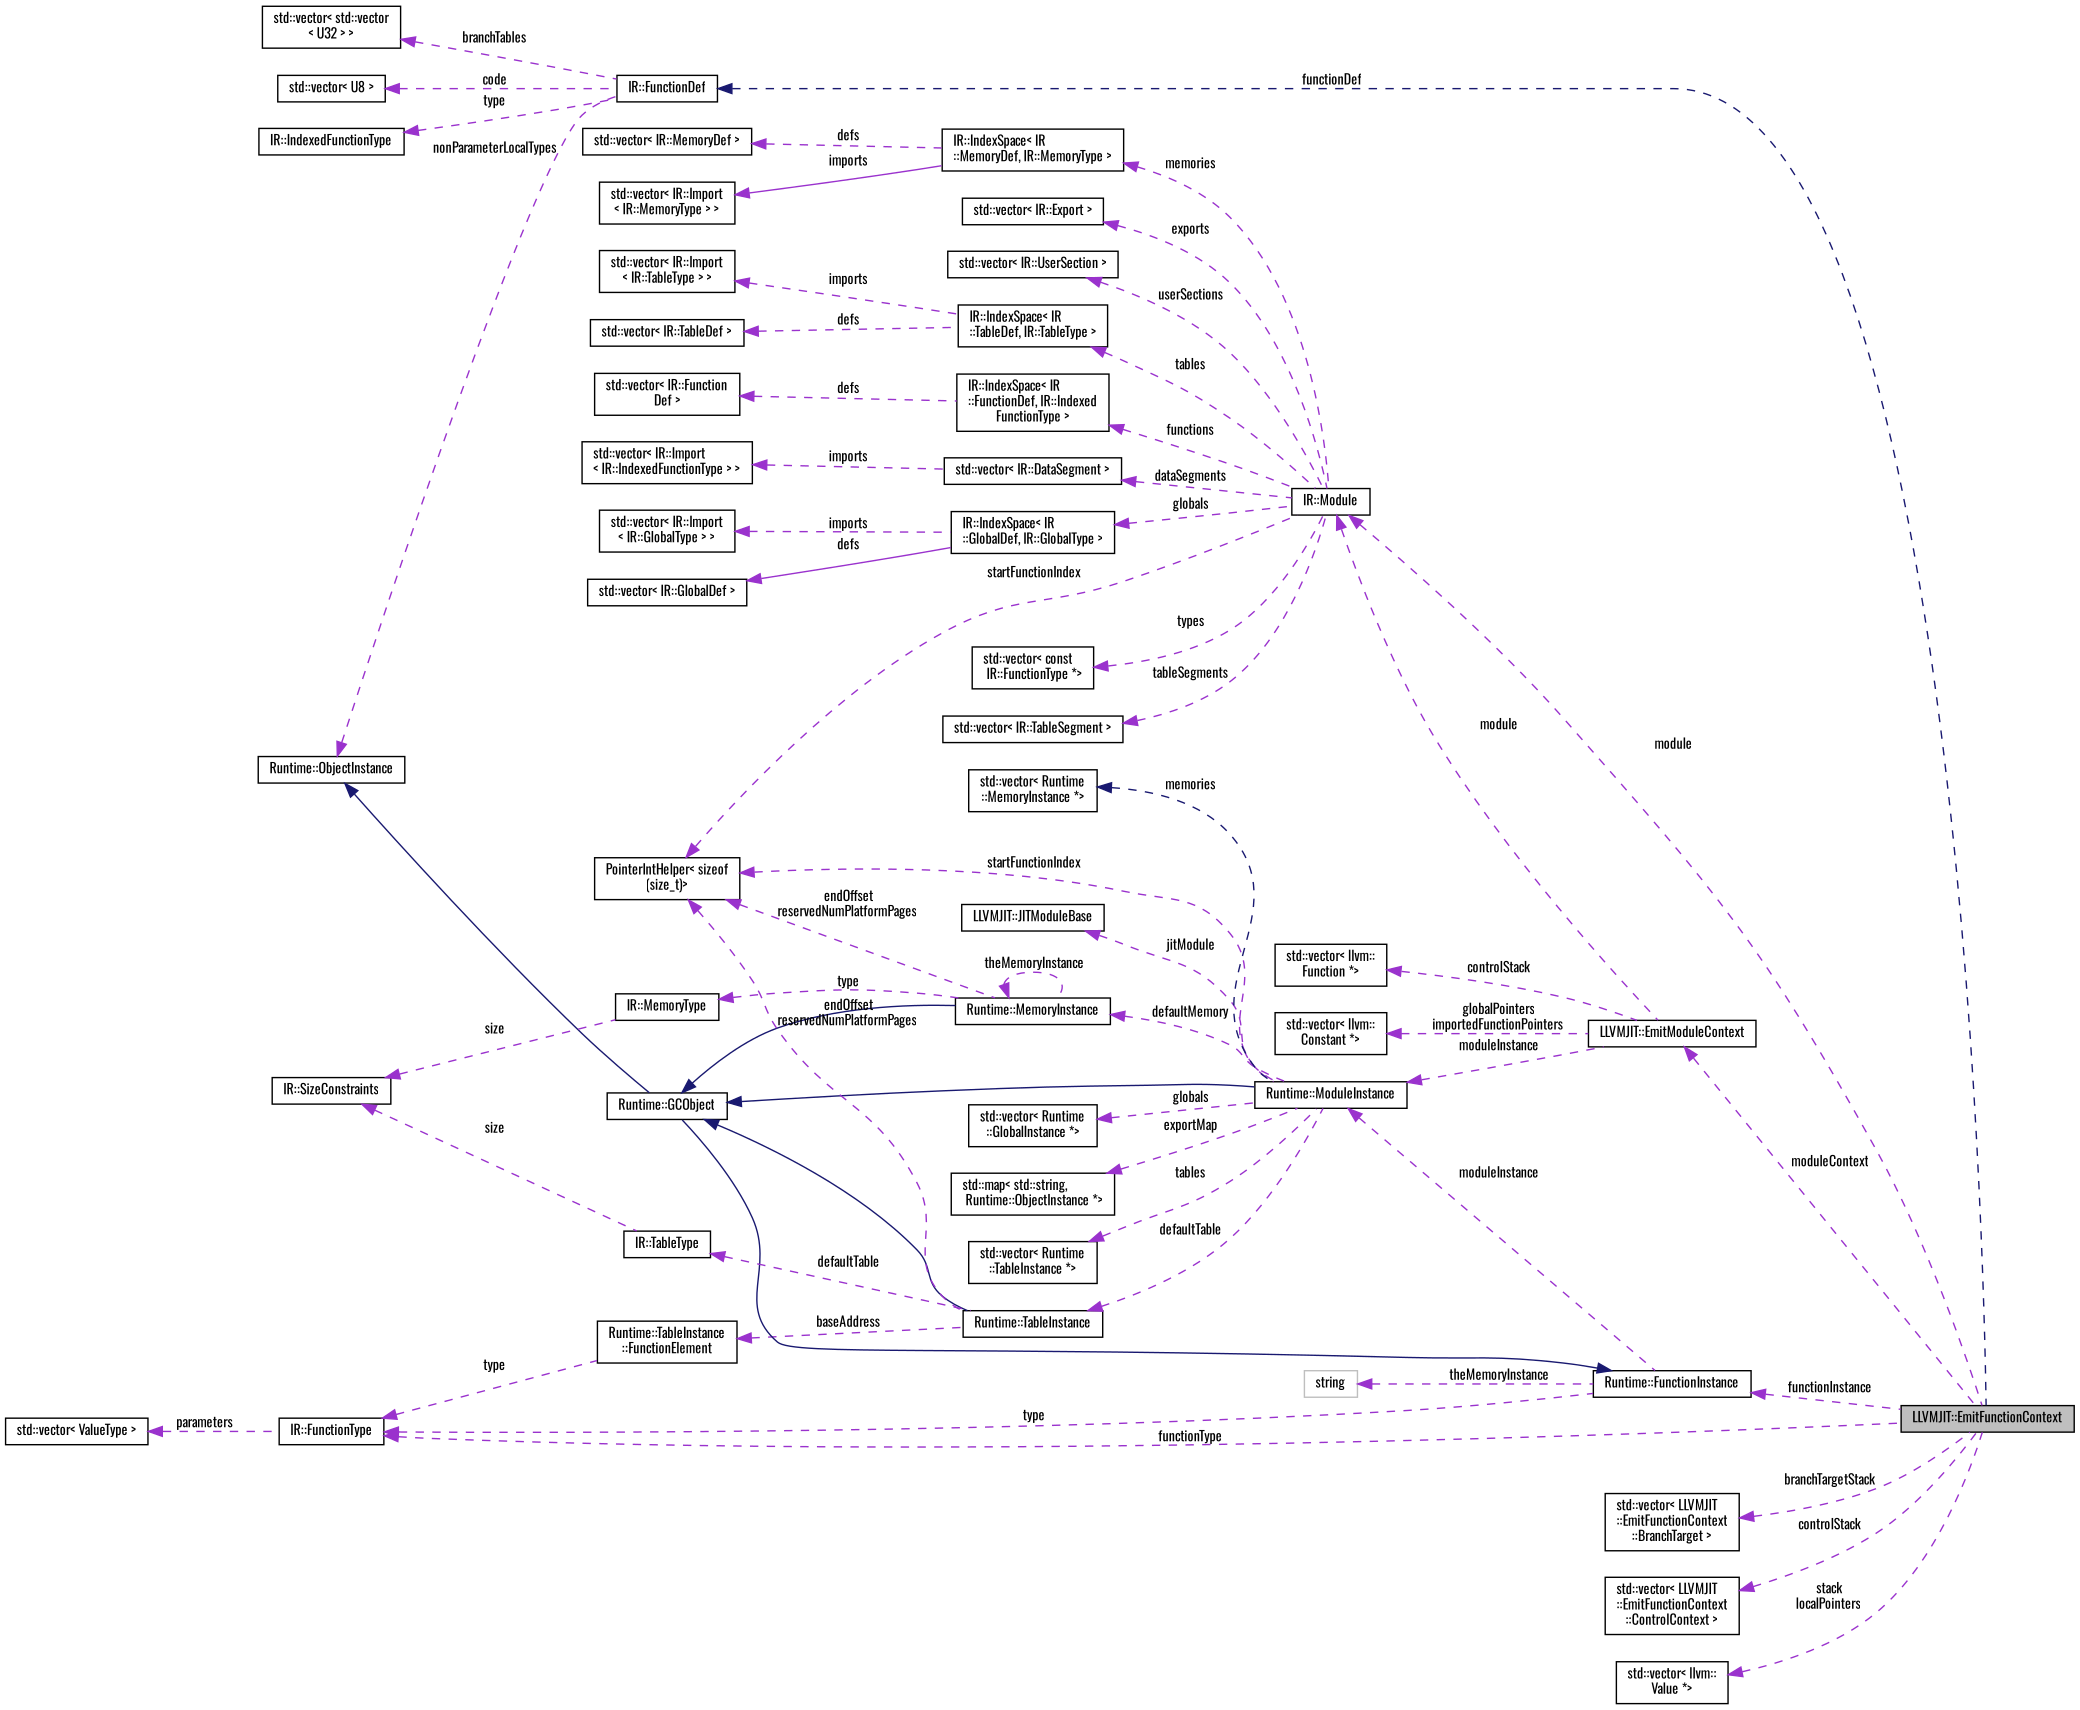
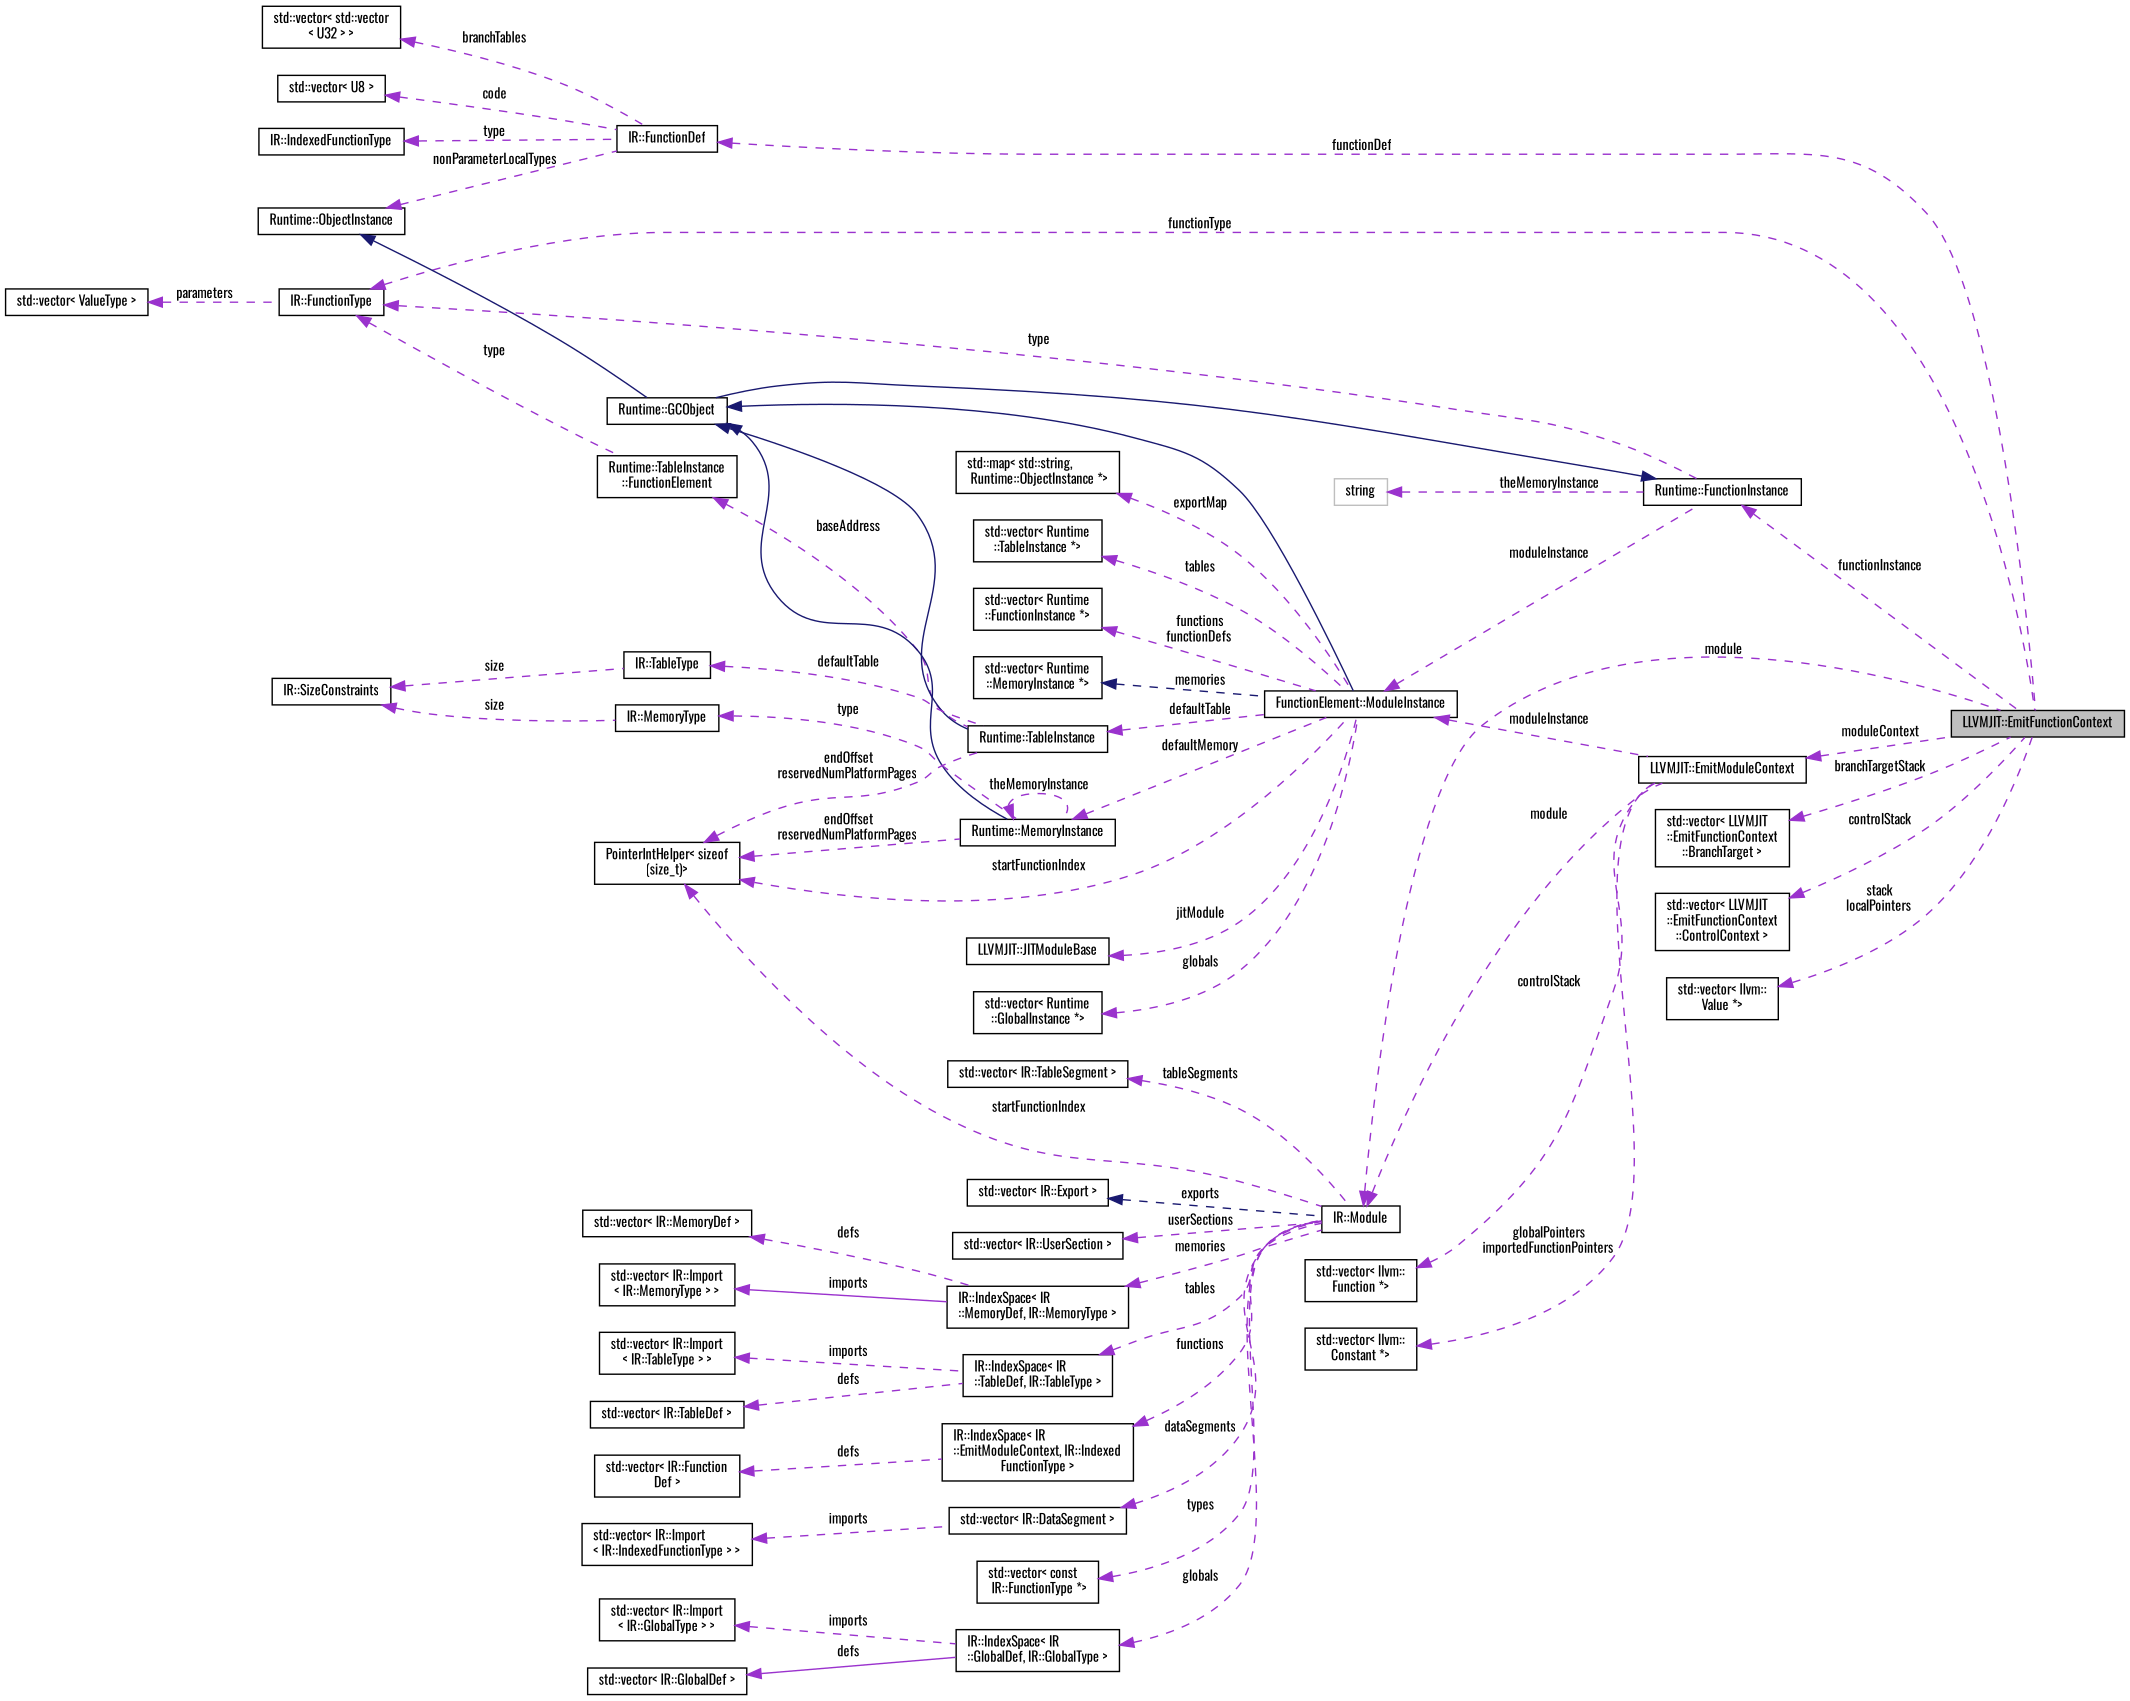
(1828, 248) -> (1595, 154)
(1262, 323) -> (1222, 1208)
(1033, 403) -> (1038, 1452)
none -> (1038, 609)
(1331, 1095) -> (1361, 704)
